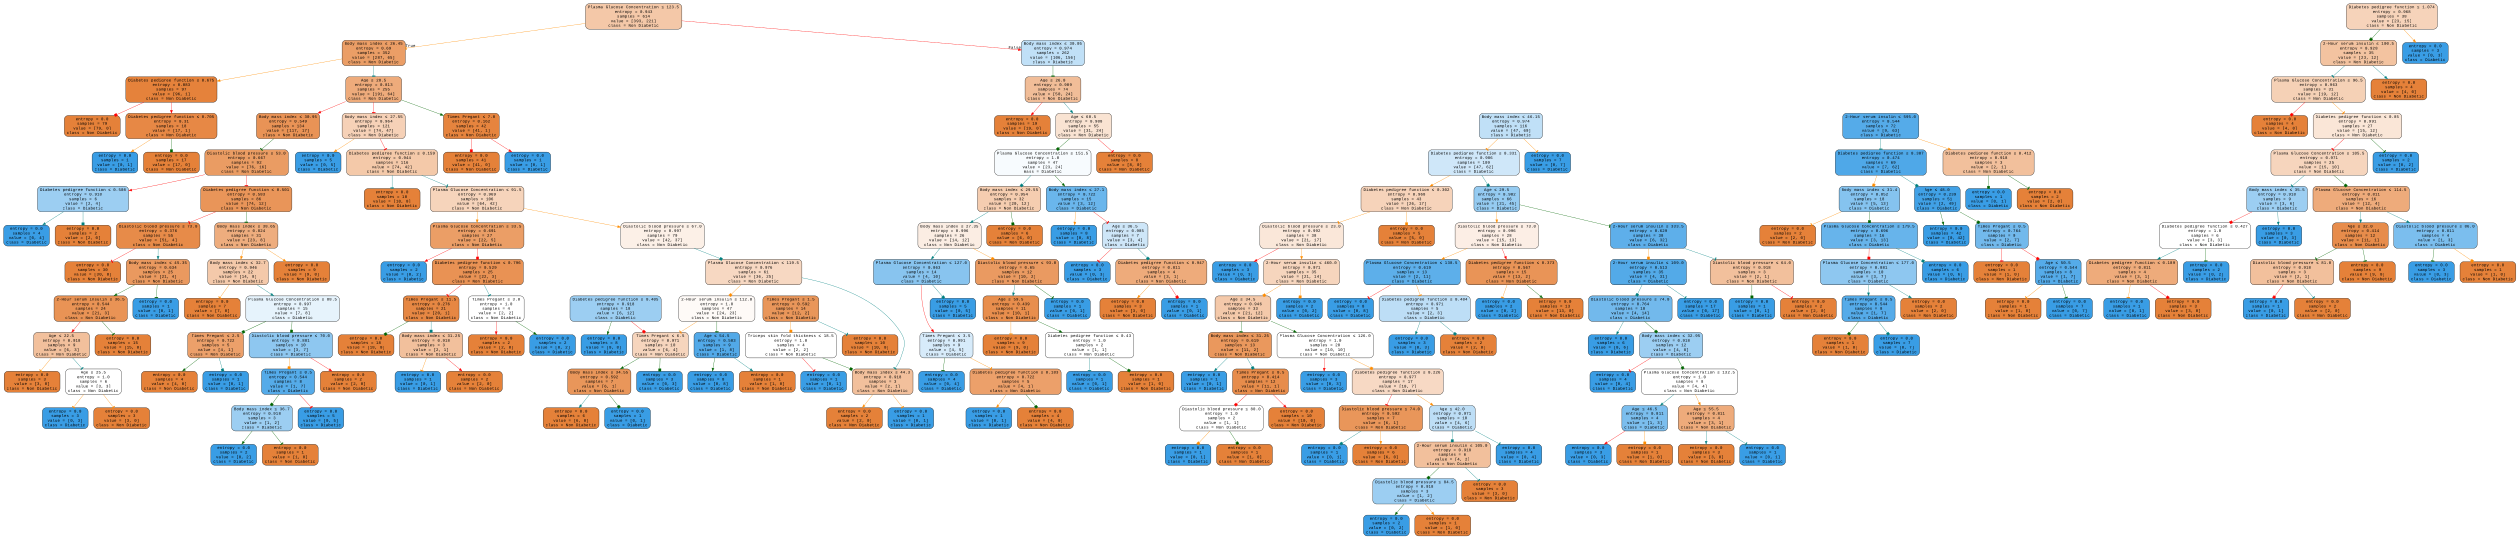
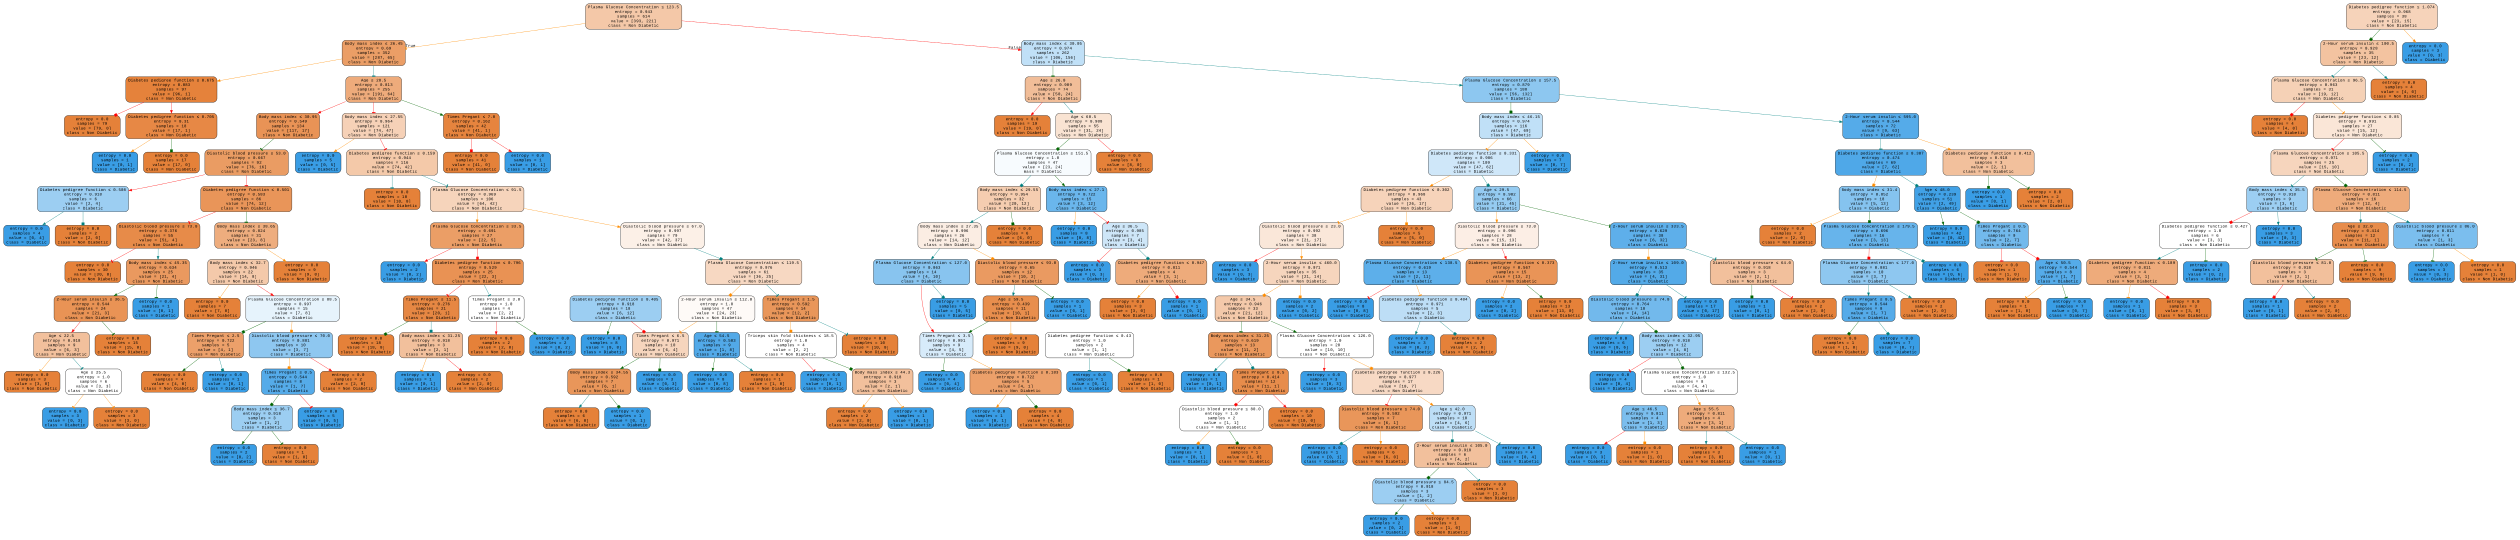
none -> (1511, 89)
(243, 252) -> none
(264, 290) -> (264, 290)
(873, 305) -> (772, 290)
(292, 325) -> (292, 325)
(1049, 326) -> (980, 326)
(1668, 399) -> none
